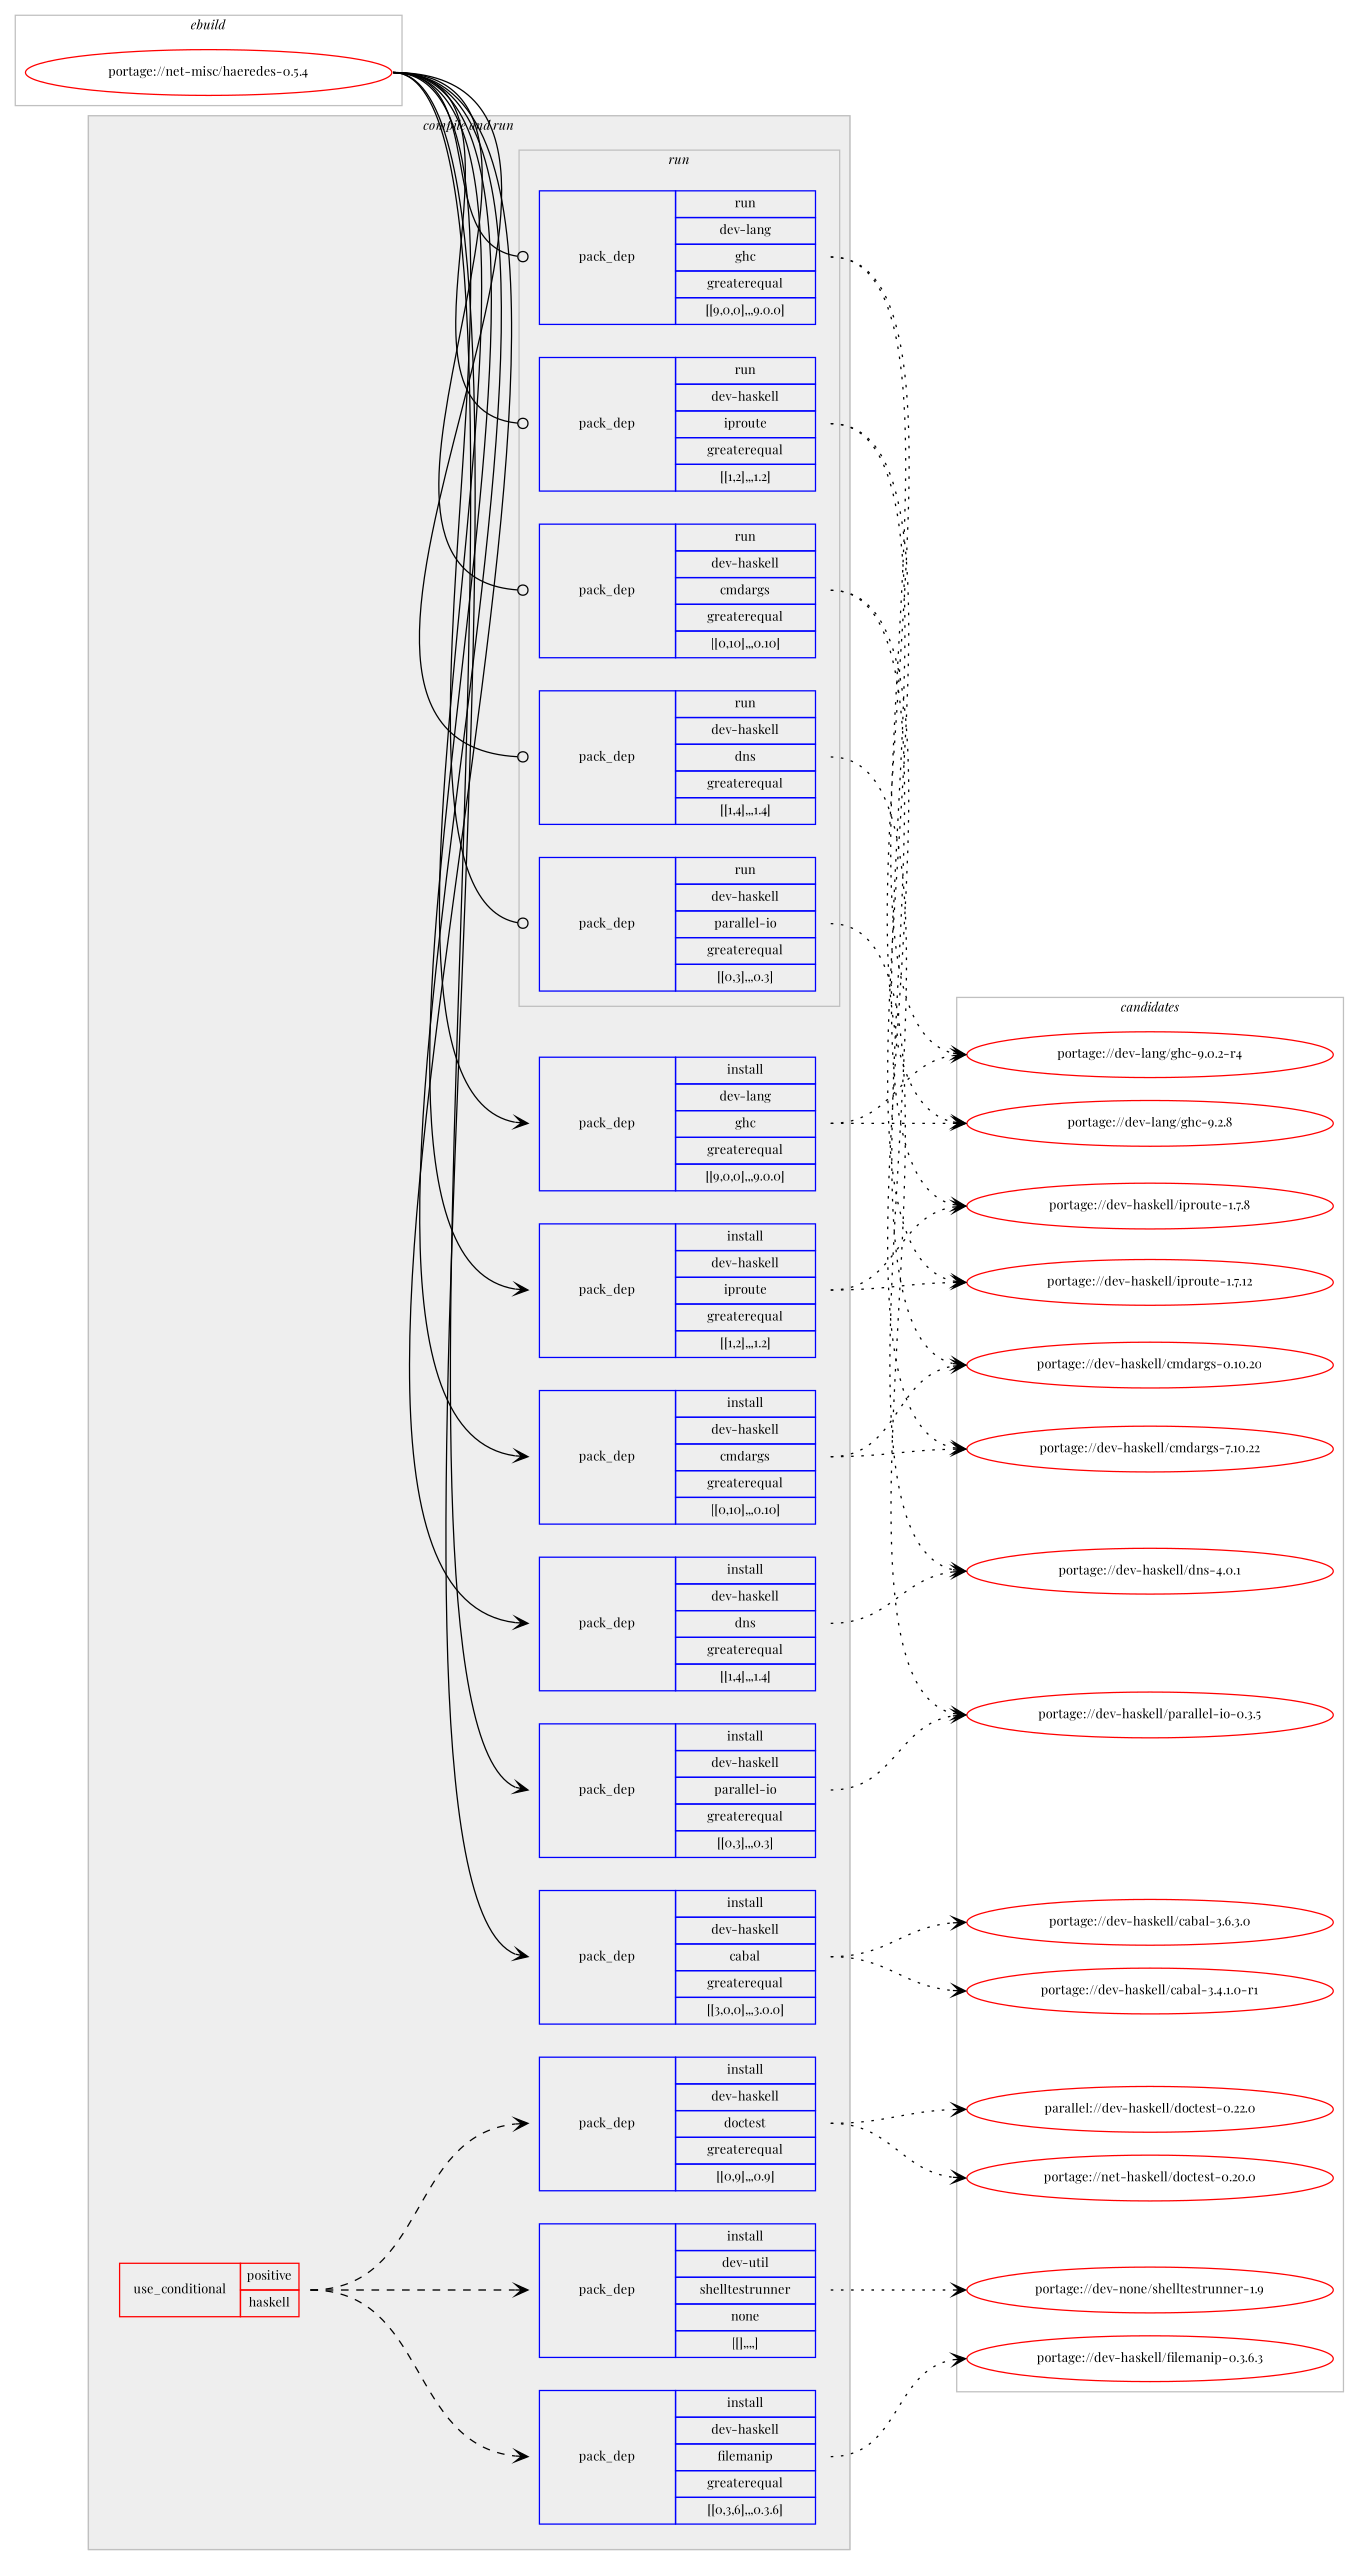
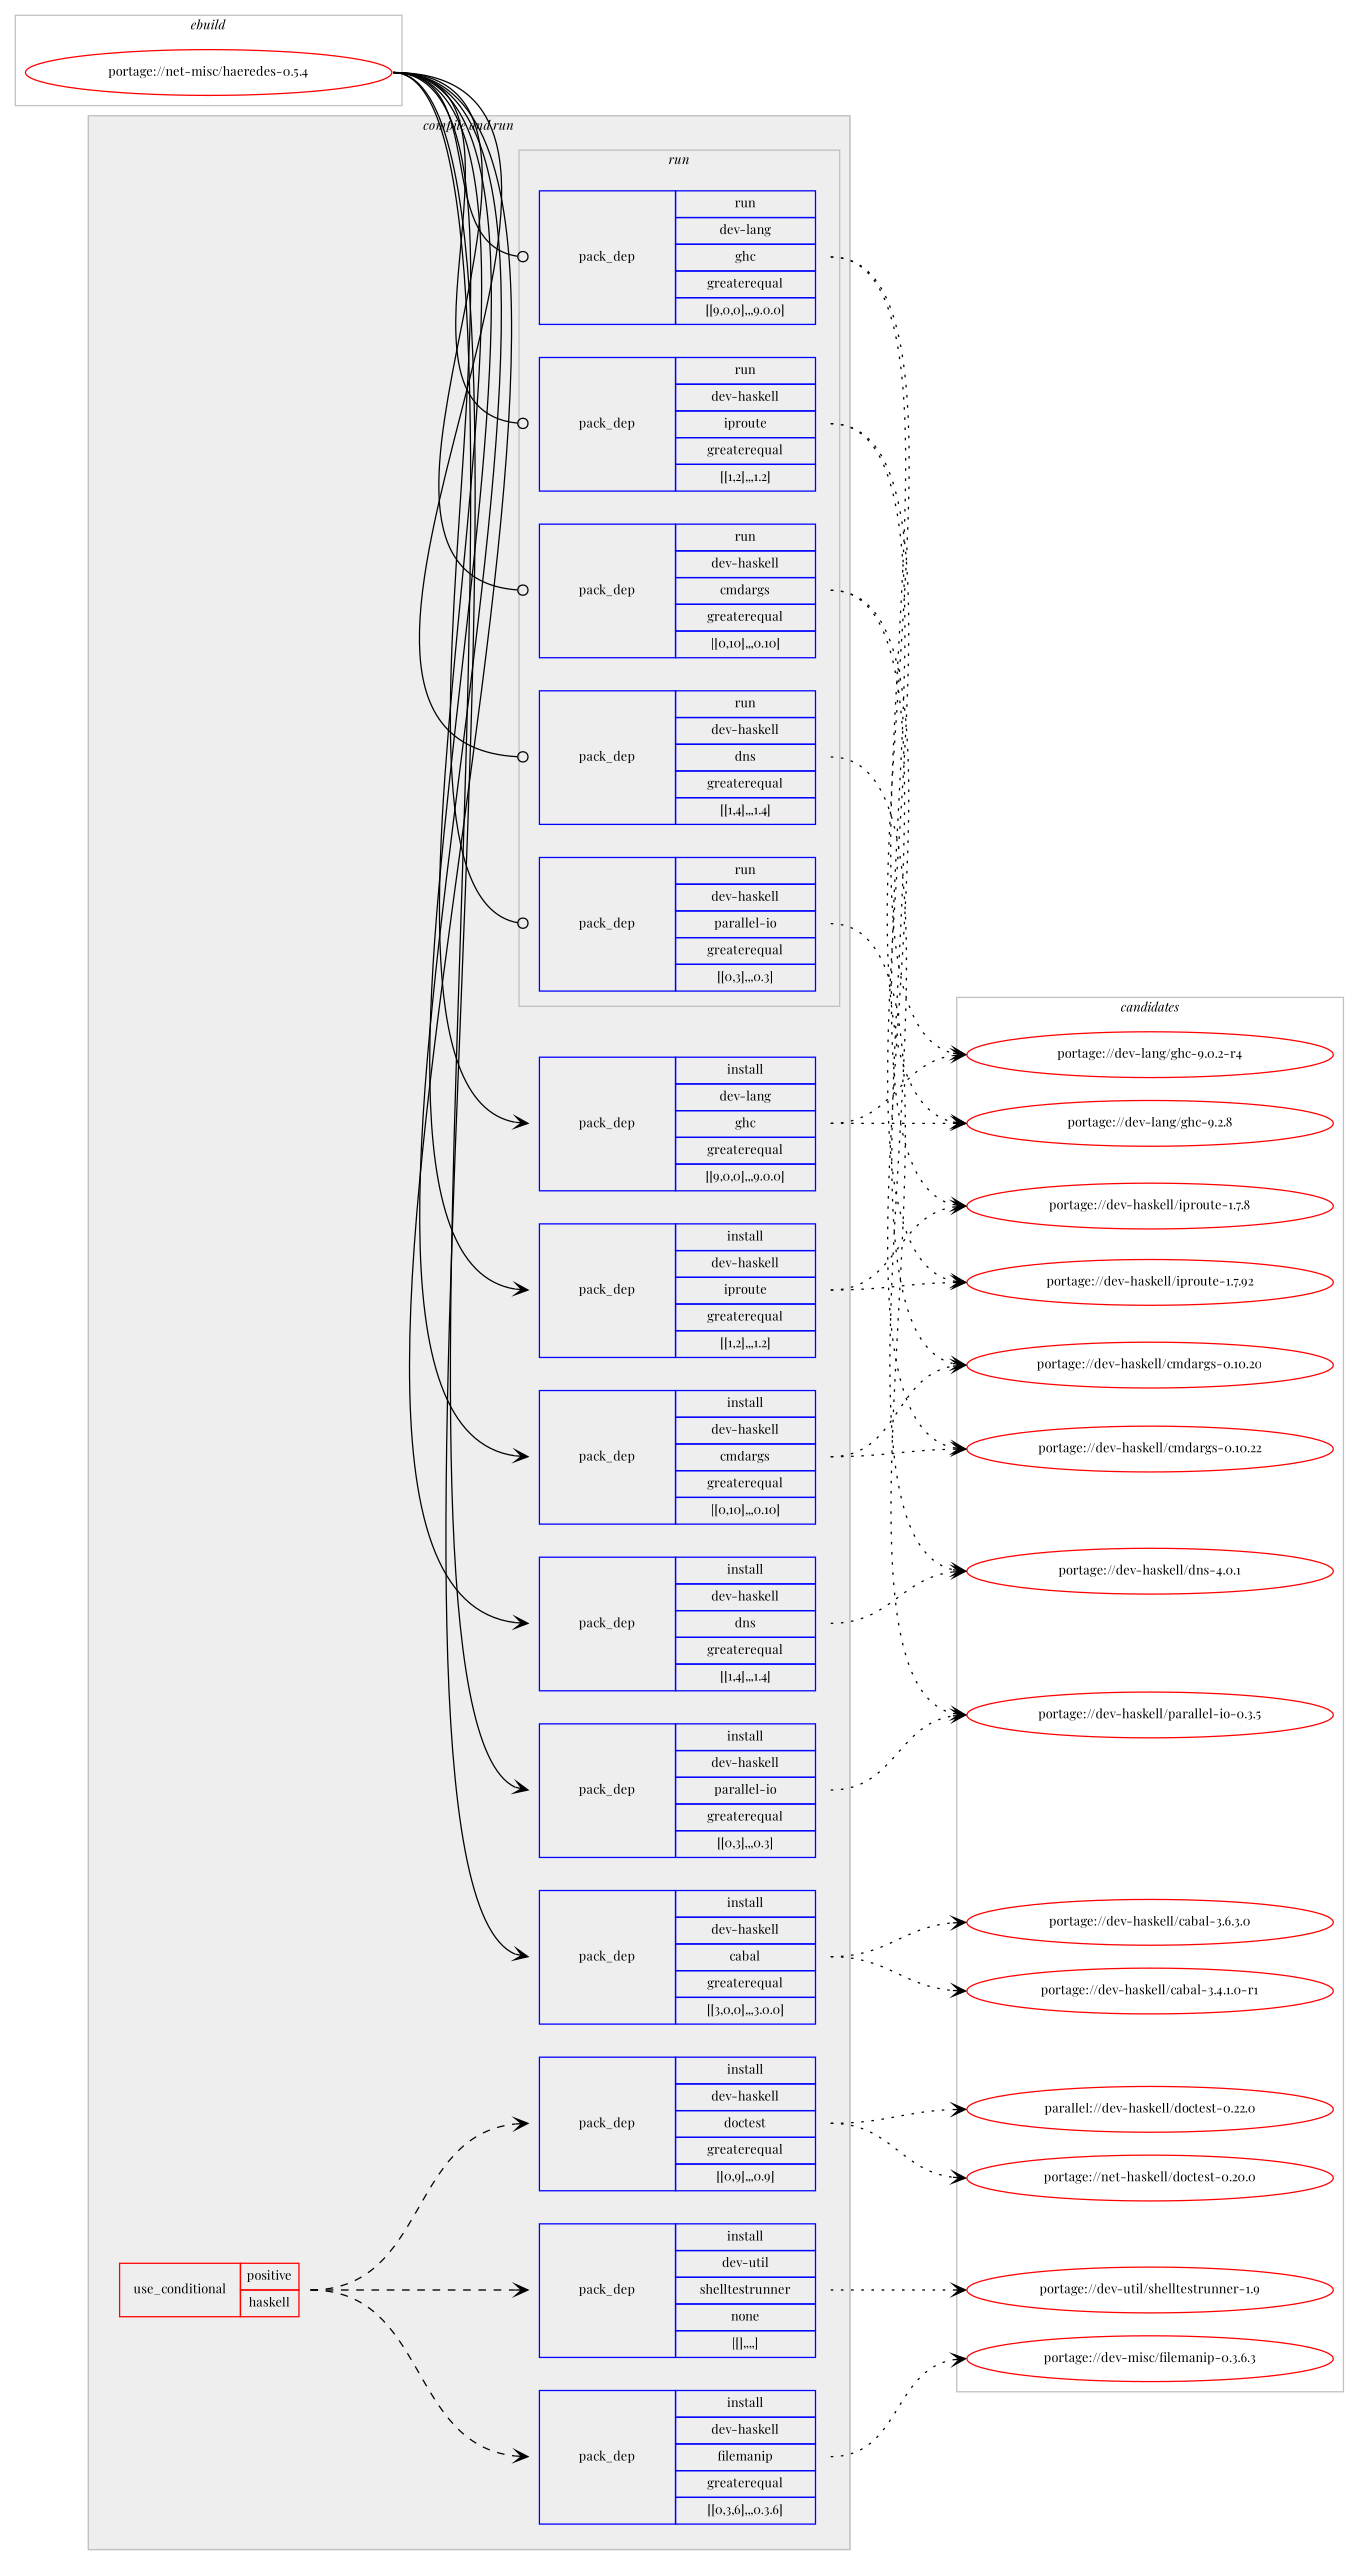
(1150, 1282) -> (1150, 1282)
(1150, 1449) -> (1150, 1449)
(1150, 2290) -> (1150, 2290)
(1150, 2359) -> (1150, 2359)
